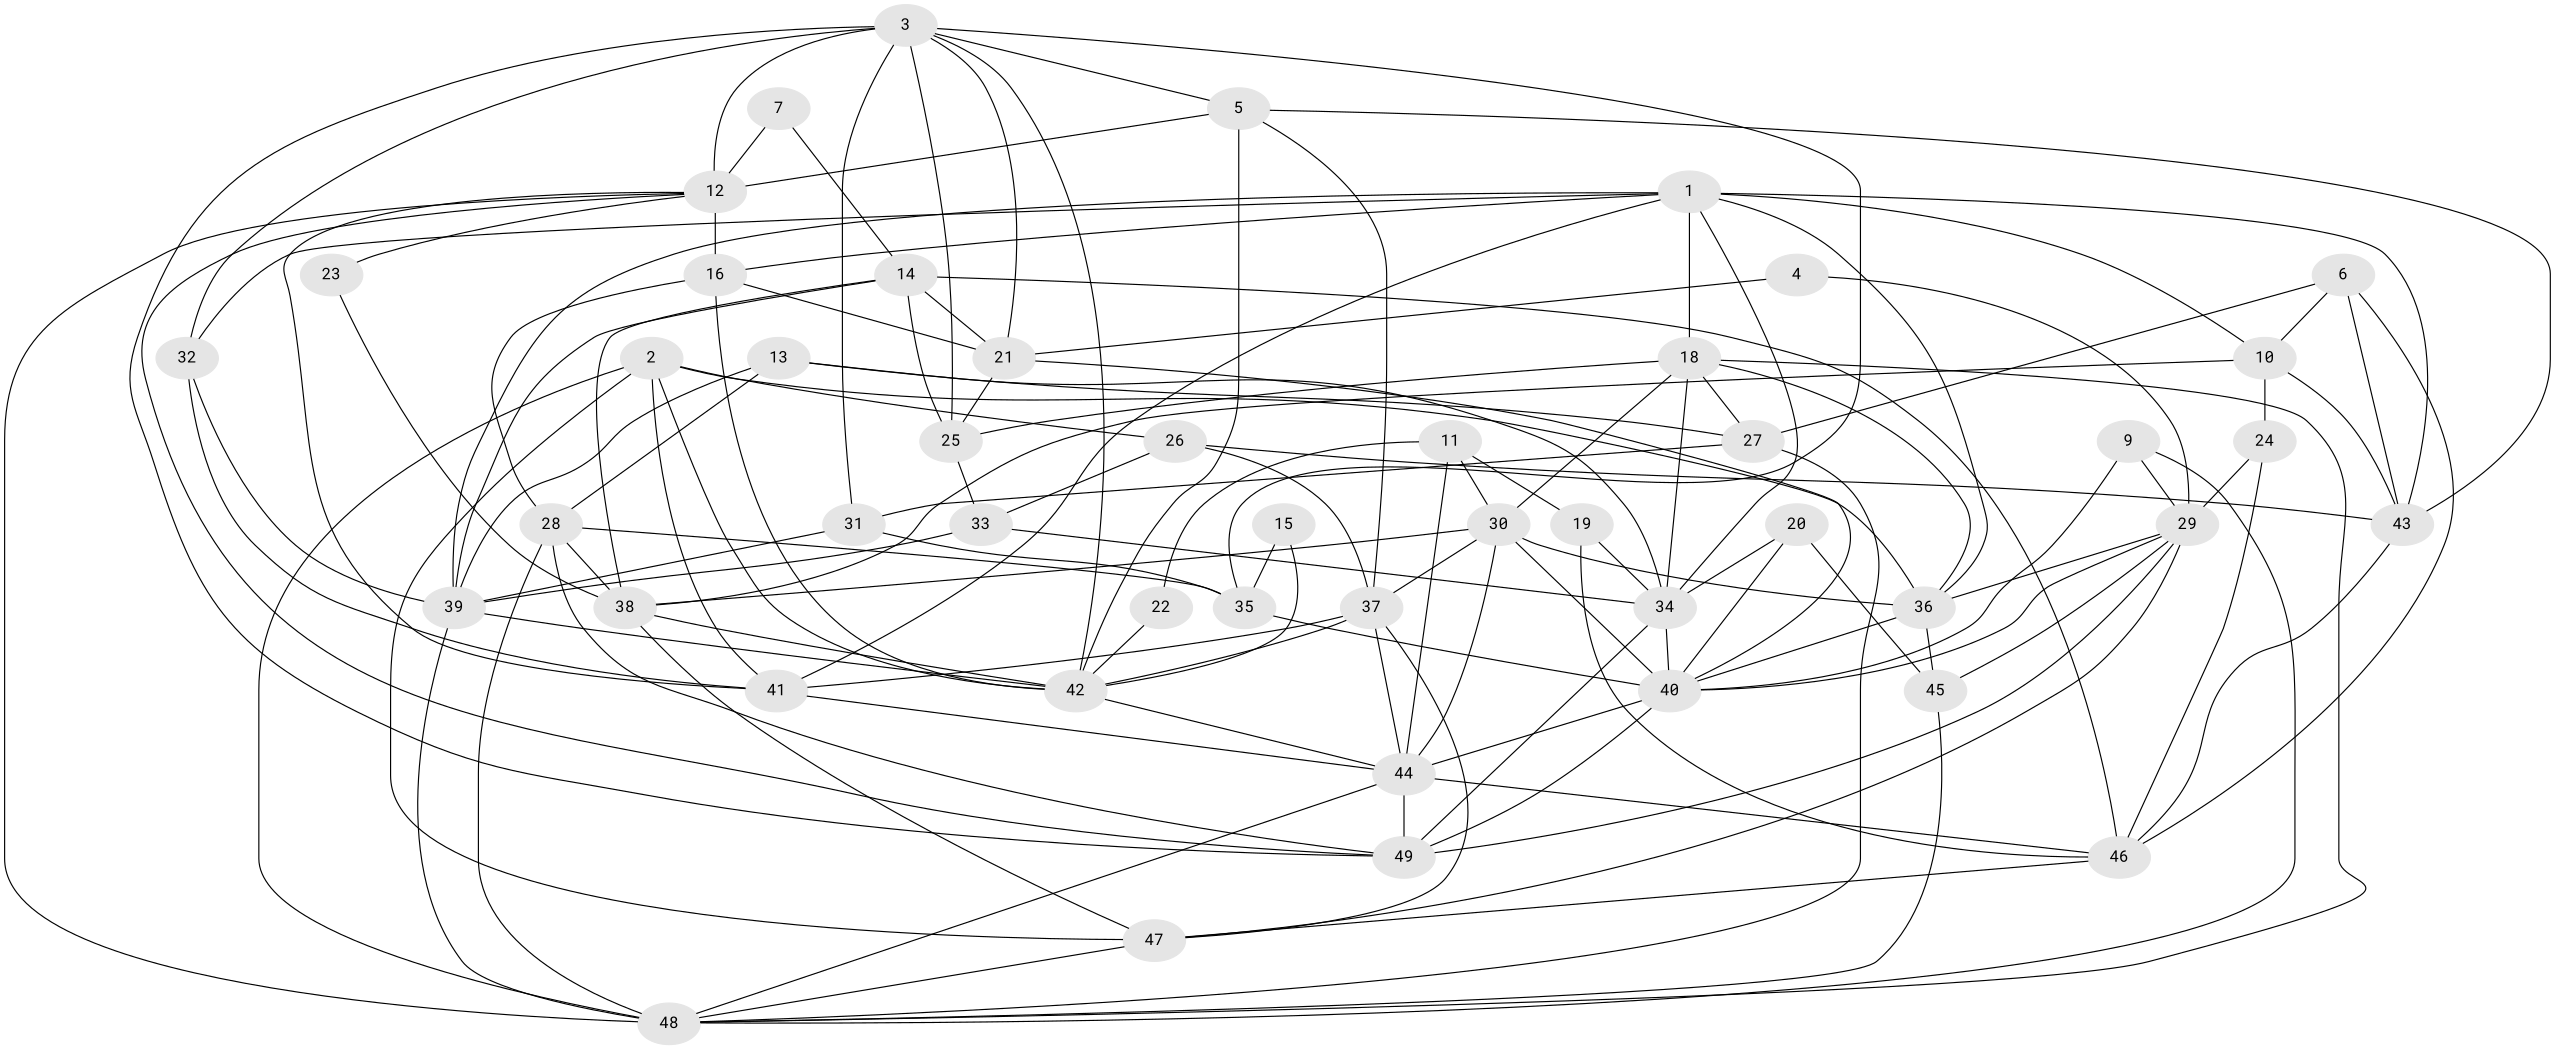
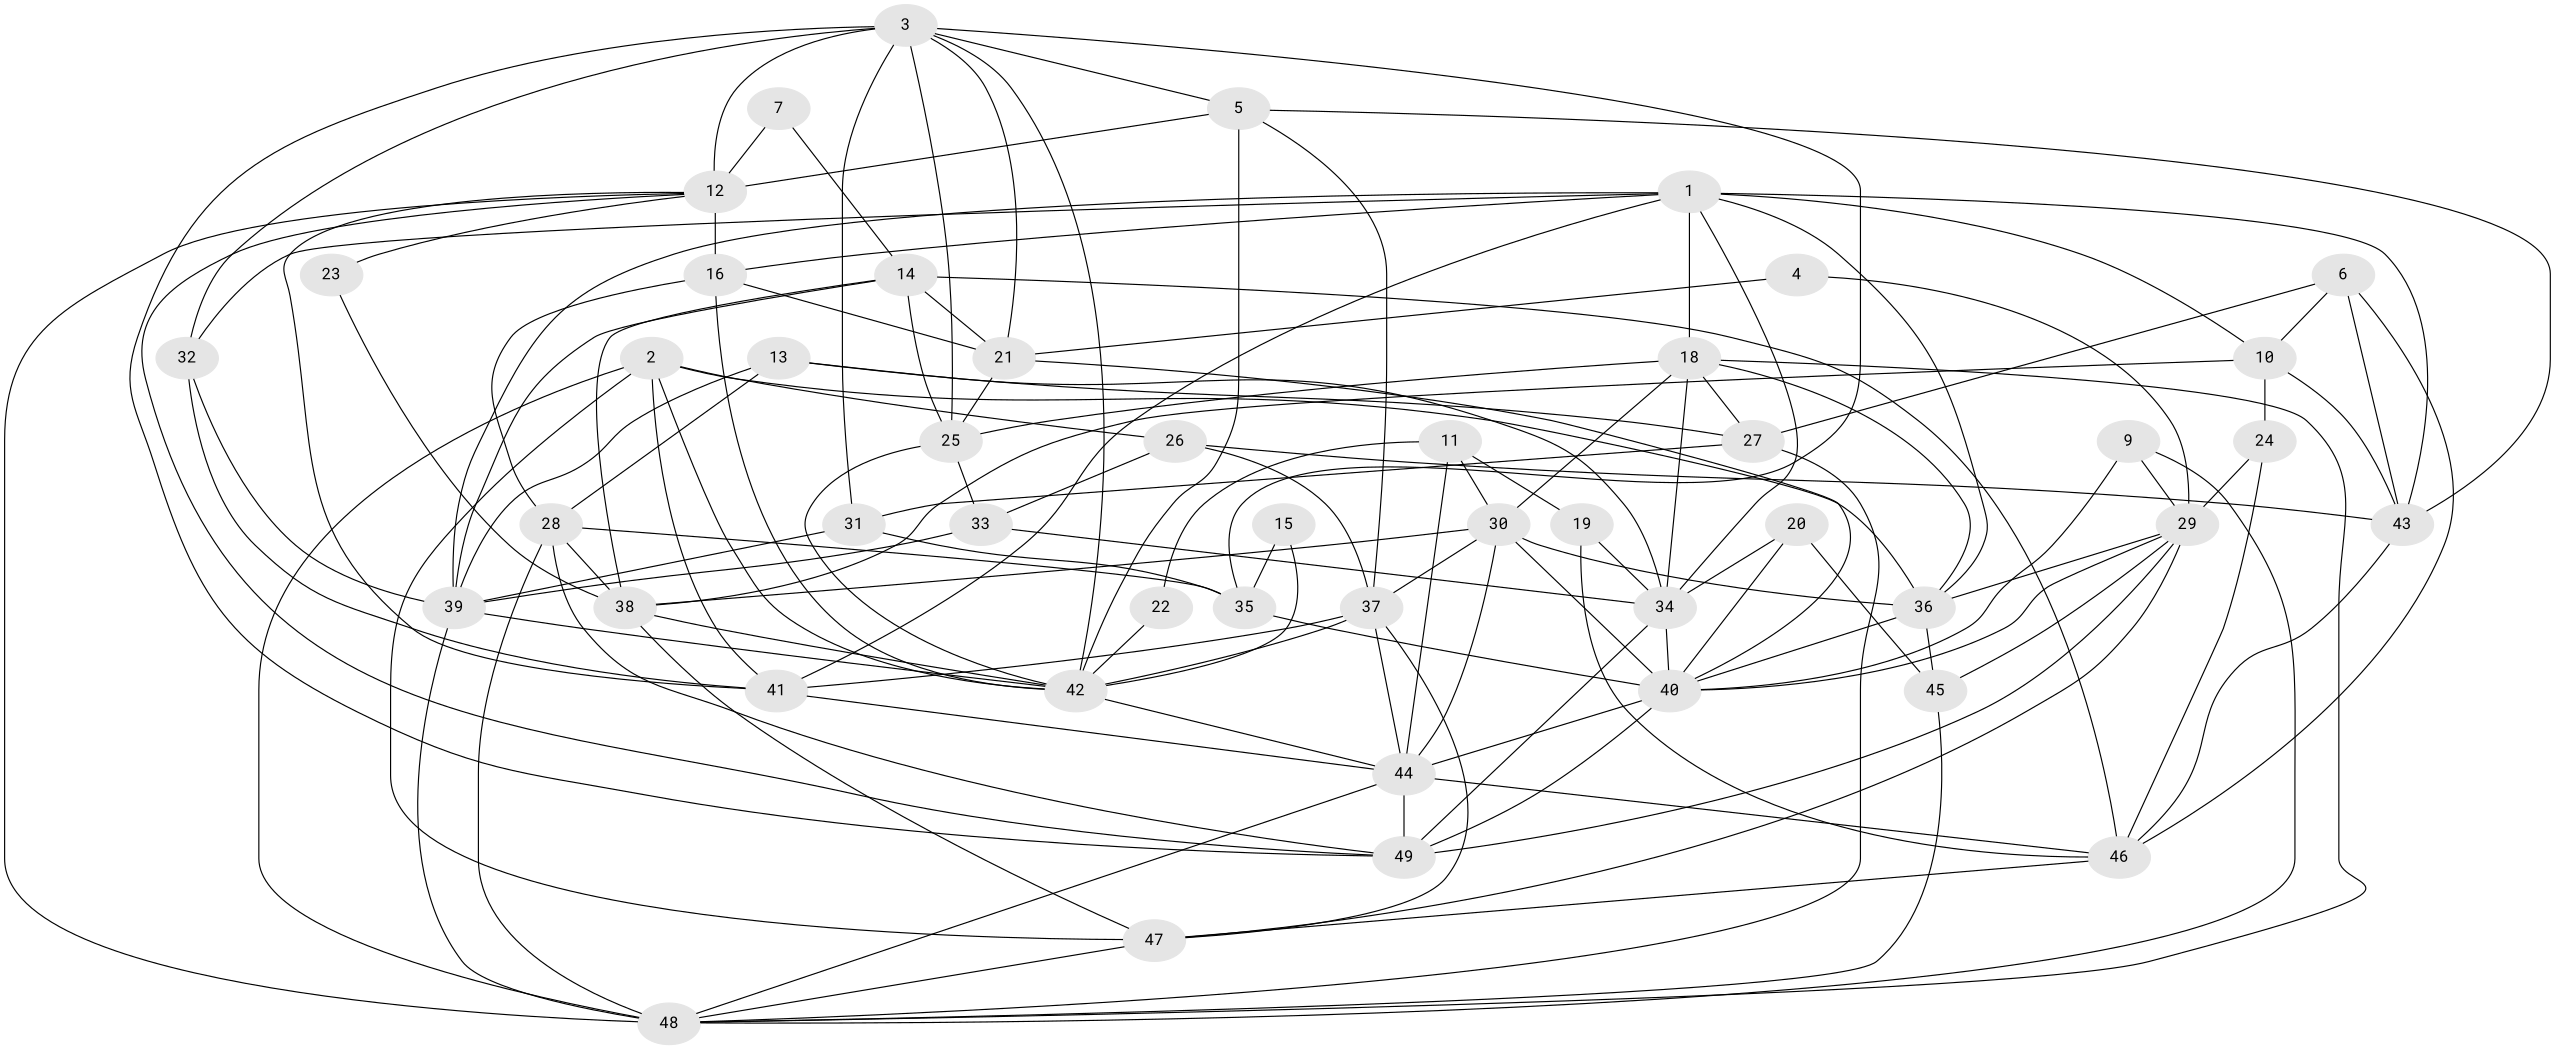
none -> (839, 579)
